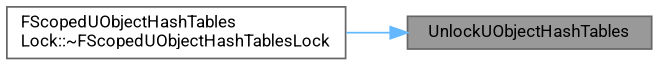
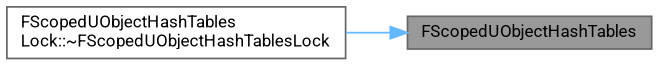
(530, 33) -> (530, 33)
